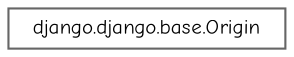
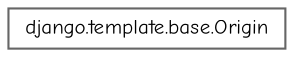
(147, 29) -> (147, 29)
